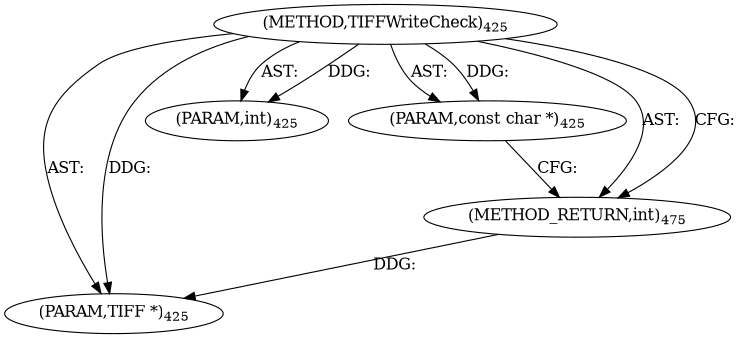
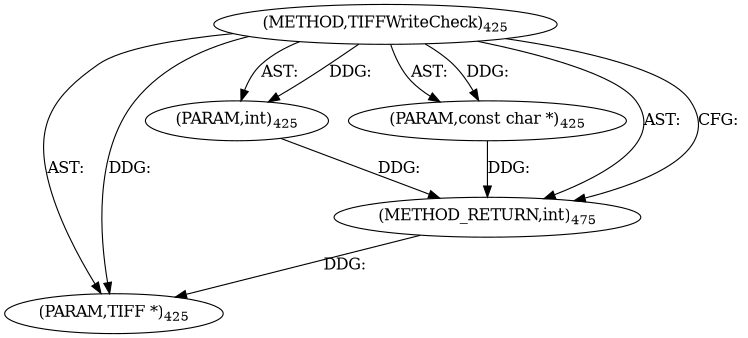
none -> (355, 166)
(560, 169) -> (511, 169)
